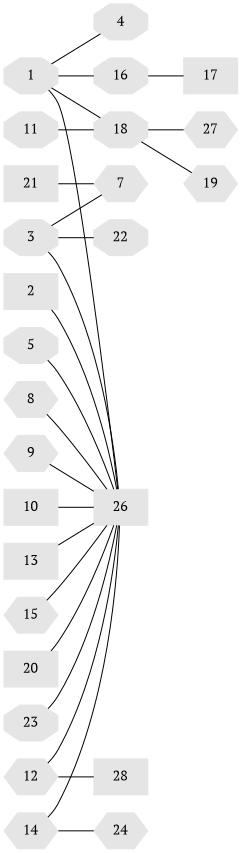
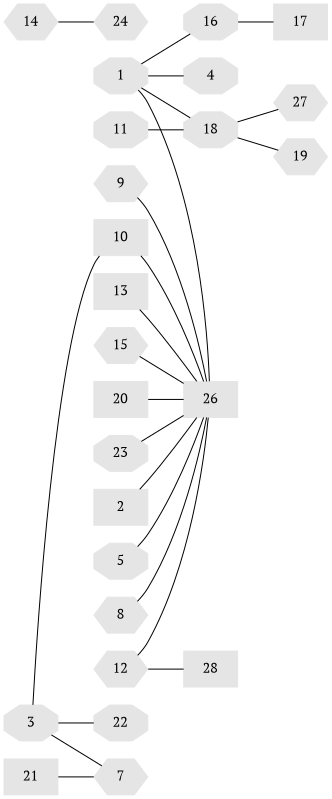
(95, 360) -> (52, 478)
(101, 676) -> none
